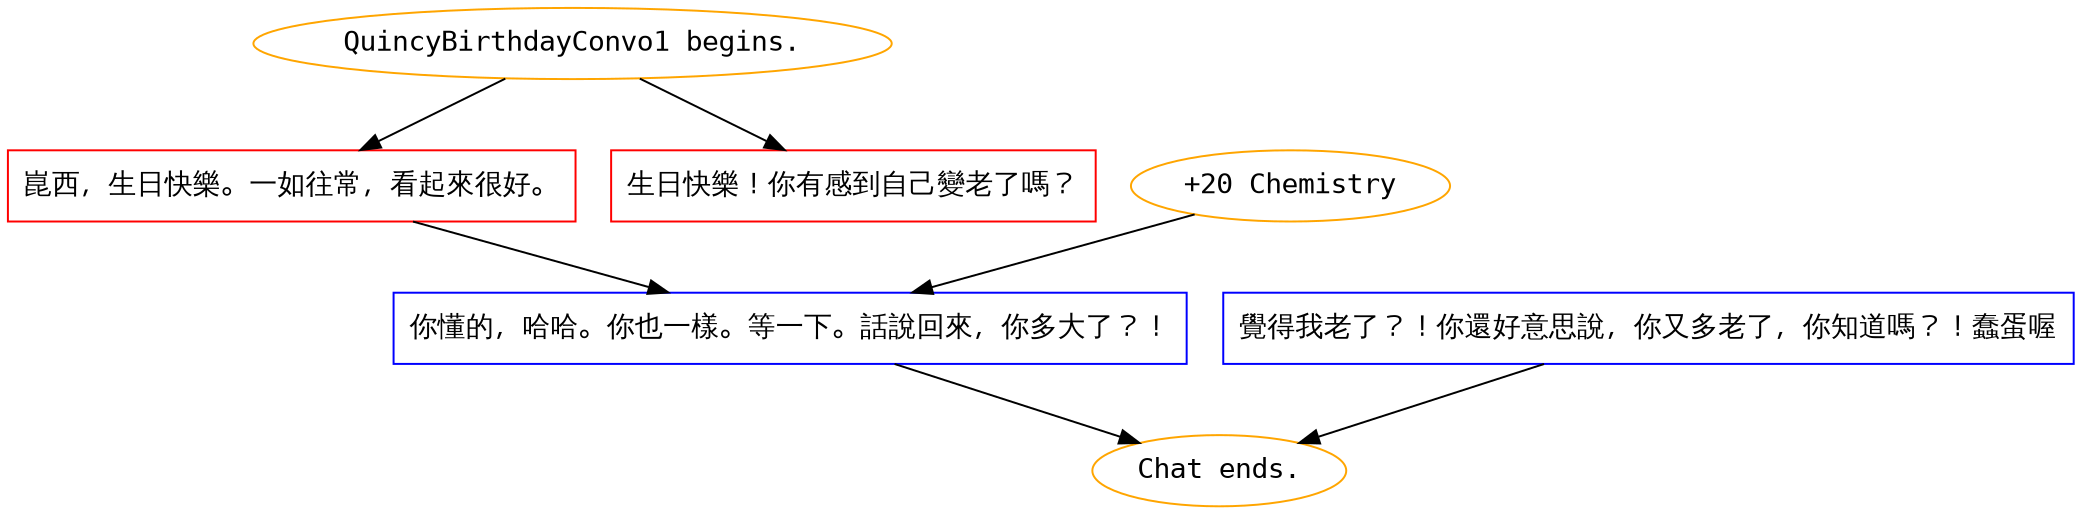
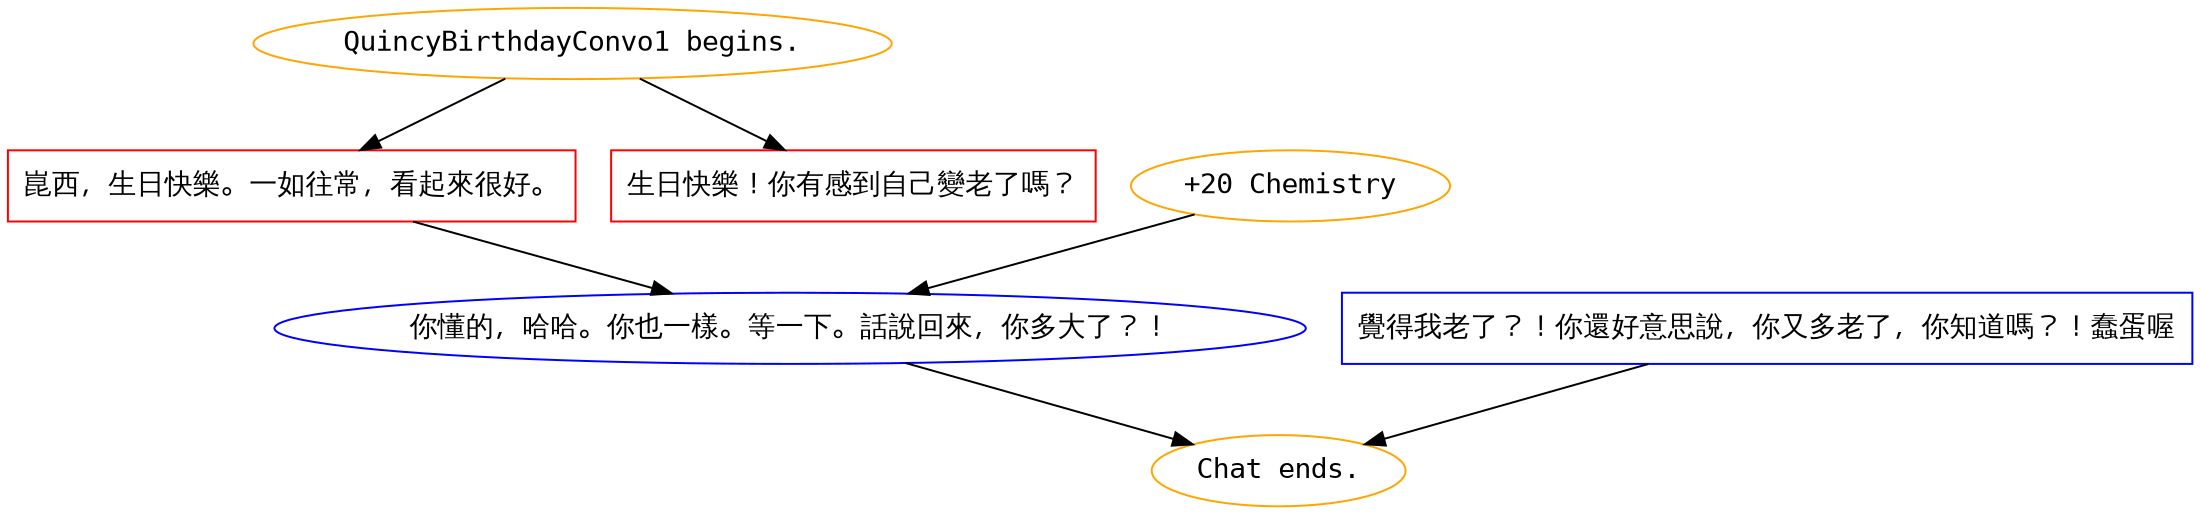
(790, 328) -> (790, 328)
